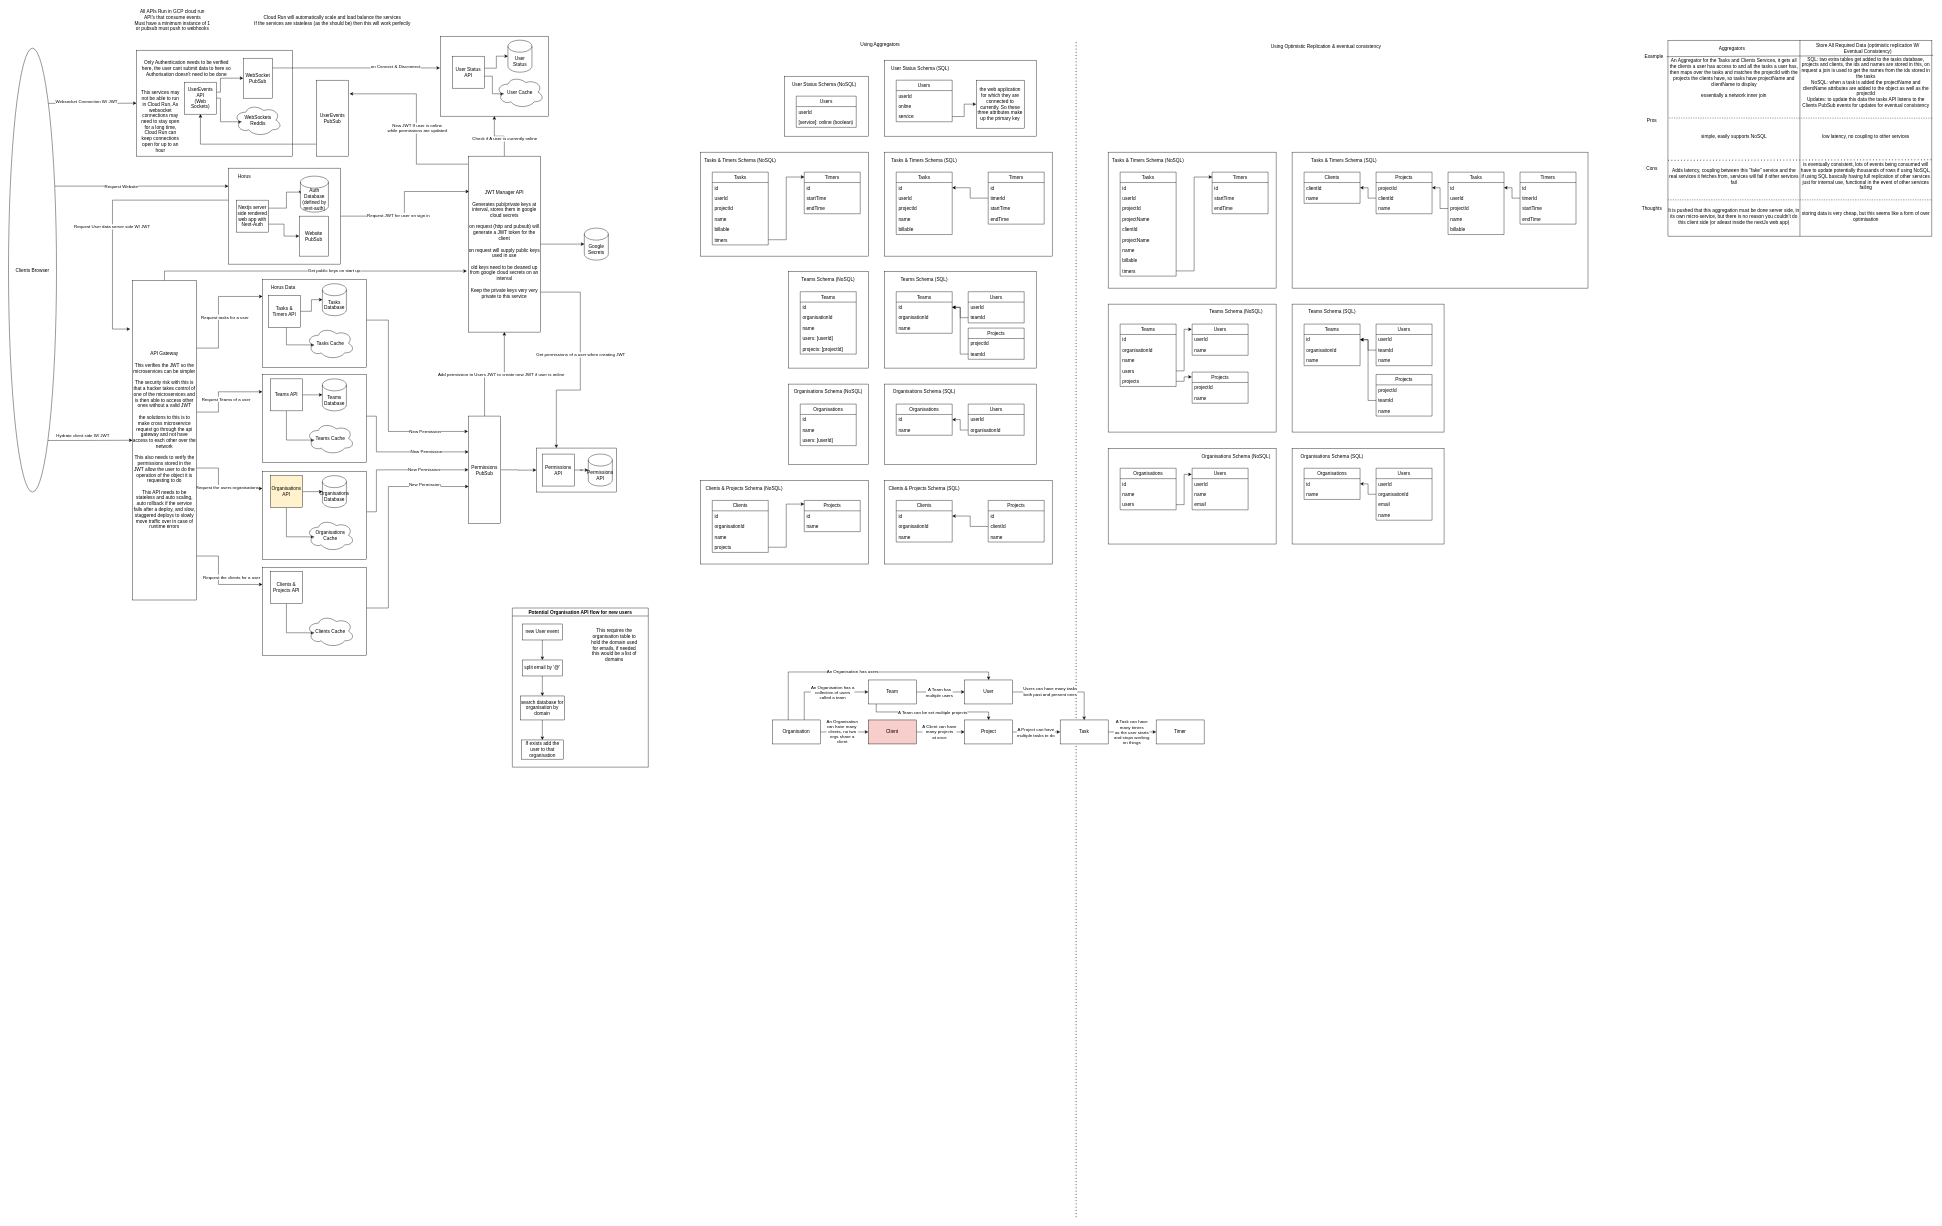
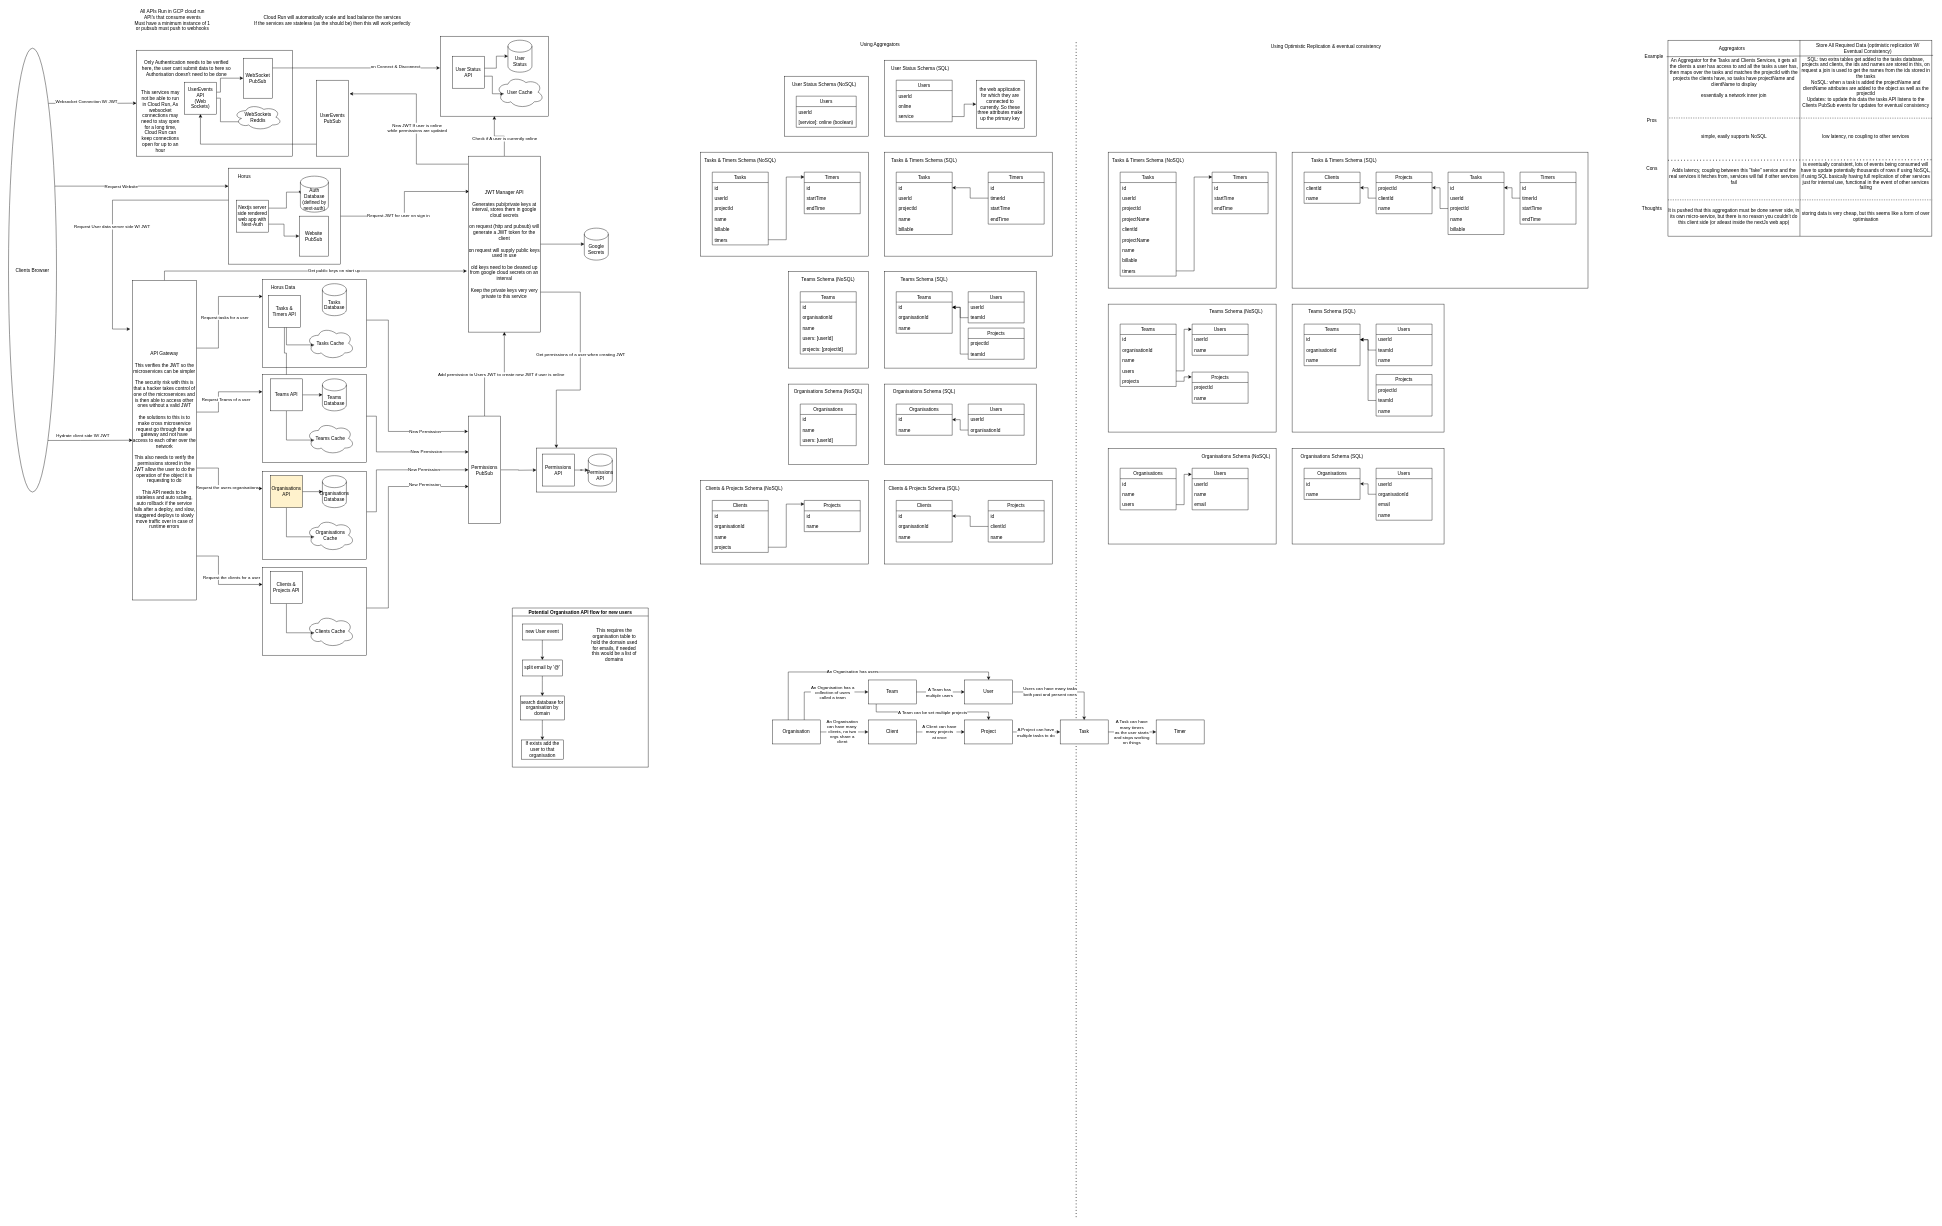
(258, 120) -> (258, 117)
(319, 300) -> (284, 352)
(892, 732) -> (892, 732)
